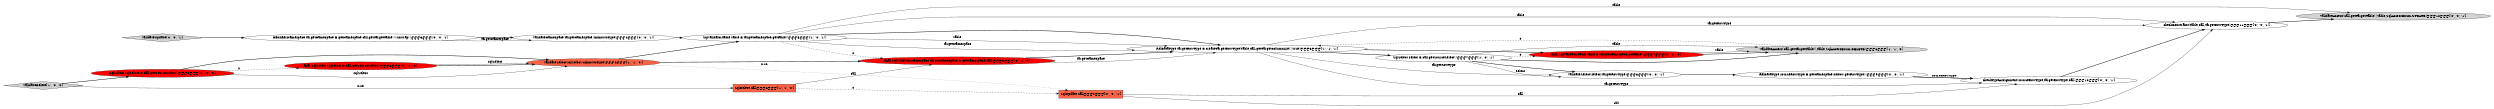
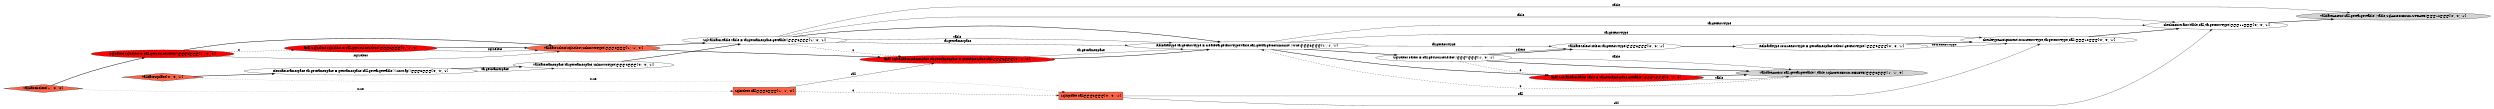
(163, 38) -> (163, 77)
(846, 74) -> (628, 81)
(43, 85) -> (43, 89)
(402, 88) -> (402, 91)
